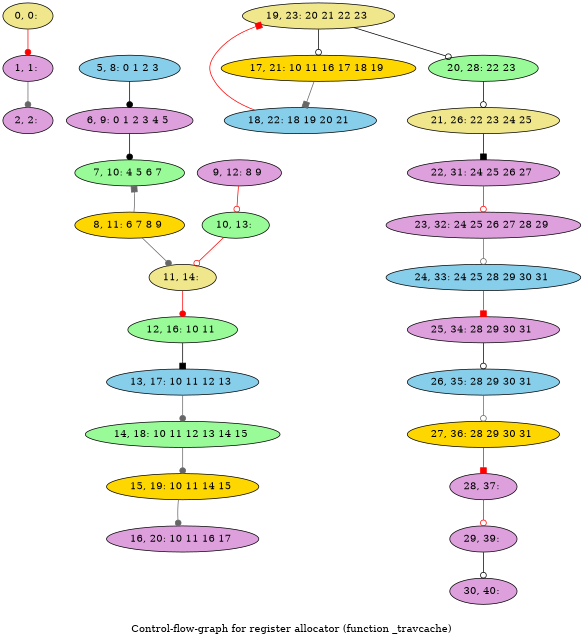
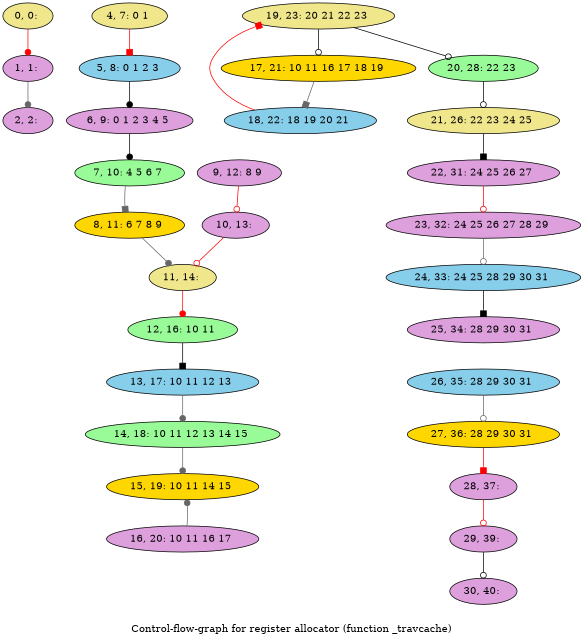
none -> (130, 16)
(135, 203) -> (125, 195)
(236, 225) -> (236, 225)
(483, 300) -> (483, 300)
(483, 353) -> none
(178, 510) -> (188, 516)
